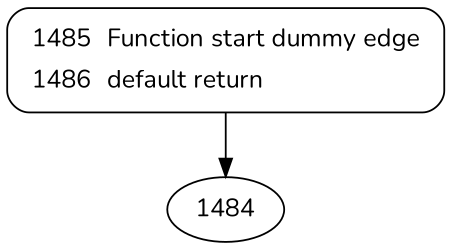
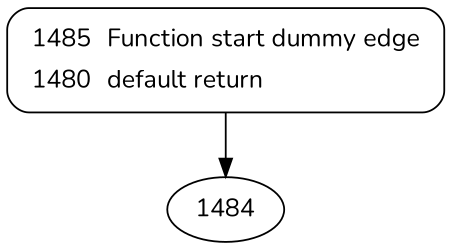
(62, 80) -> (62, 80)
